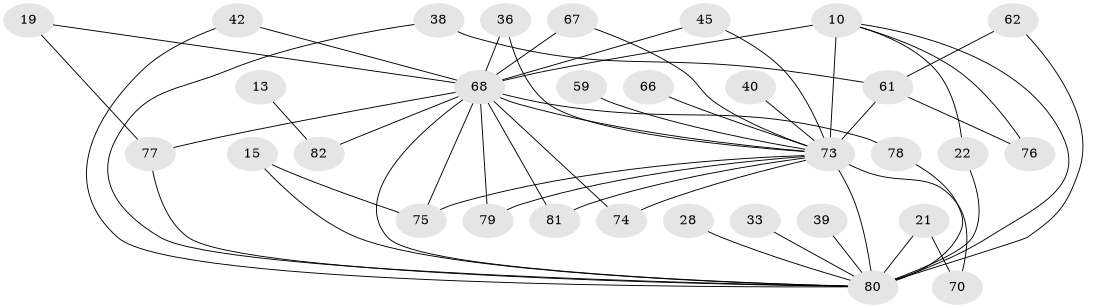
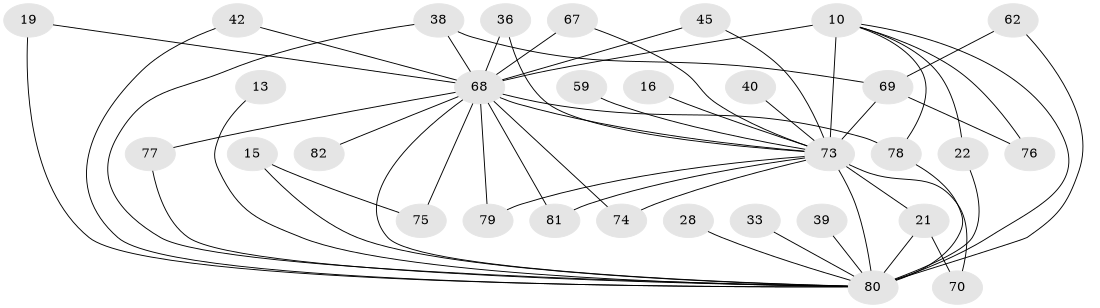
none -> (459, 54)
none -> (916, 63)
(89, 87) -> (139, 254)
(649, 87) -> (649, 87)
(888, 87) -> (888, 87)
(287, 118) -> (460, 267)
(620, 171) -> (877, 187)
